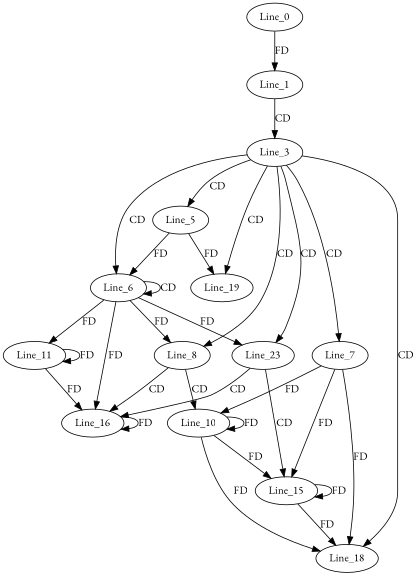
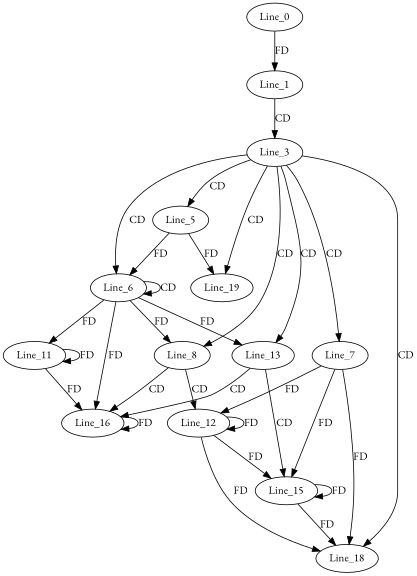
(263, 355) -> (263, 355)
(199, 423) -> (199, 423)
